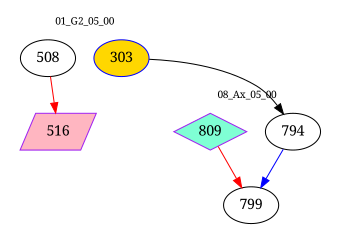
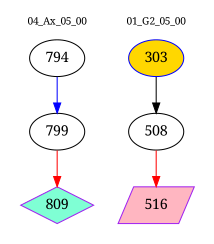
(218, 70) -> (156, 90)
(247, 95) -> (57, 22)
(227, 163) -> (57, 163)
